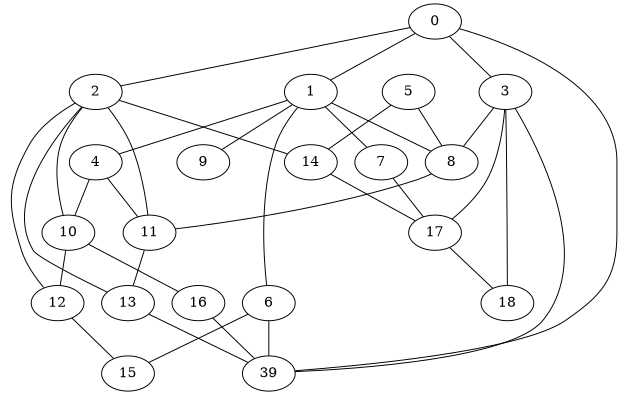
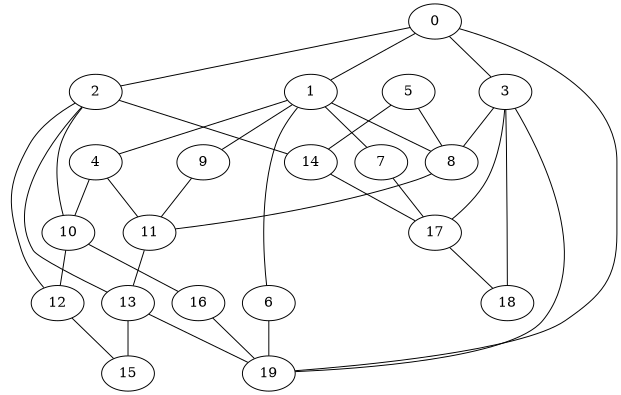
(136, 158) -> (176, 198)
(206, 335) -> (128, 338)
(269, 374) -> (269, 374)
